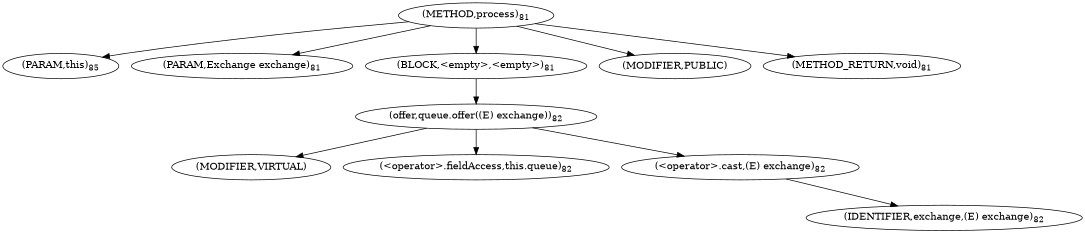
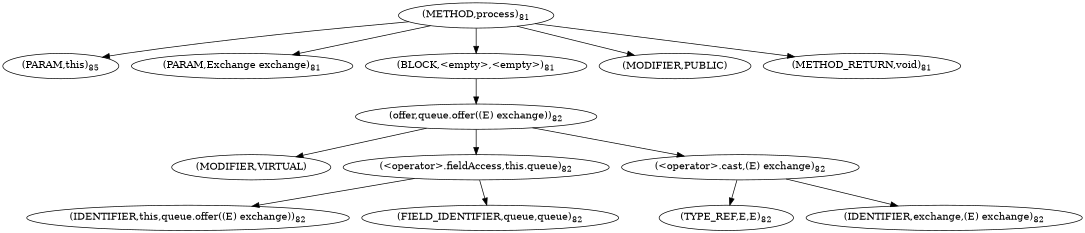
none -> (188, 218)
none -> (490, 218)
none -> (726, 218)
